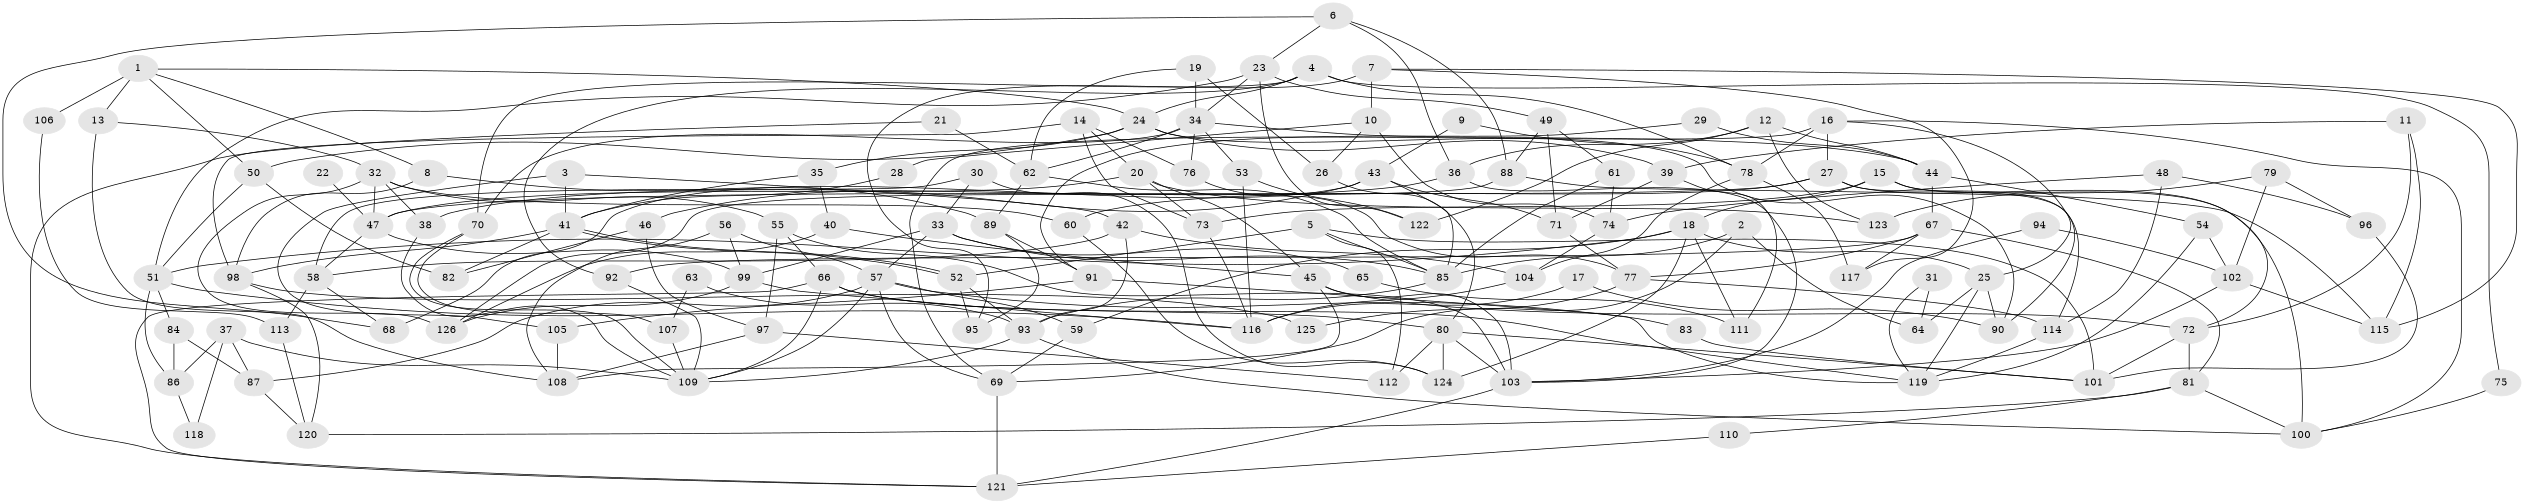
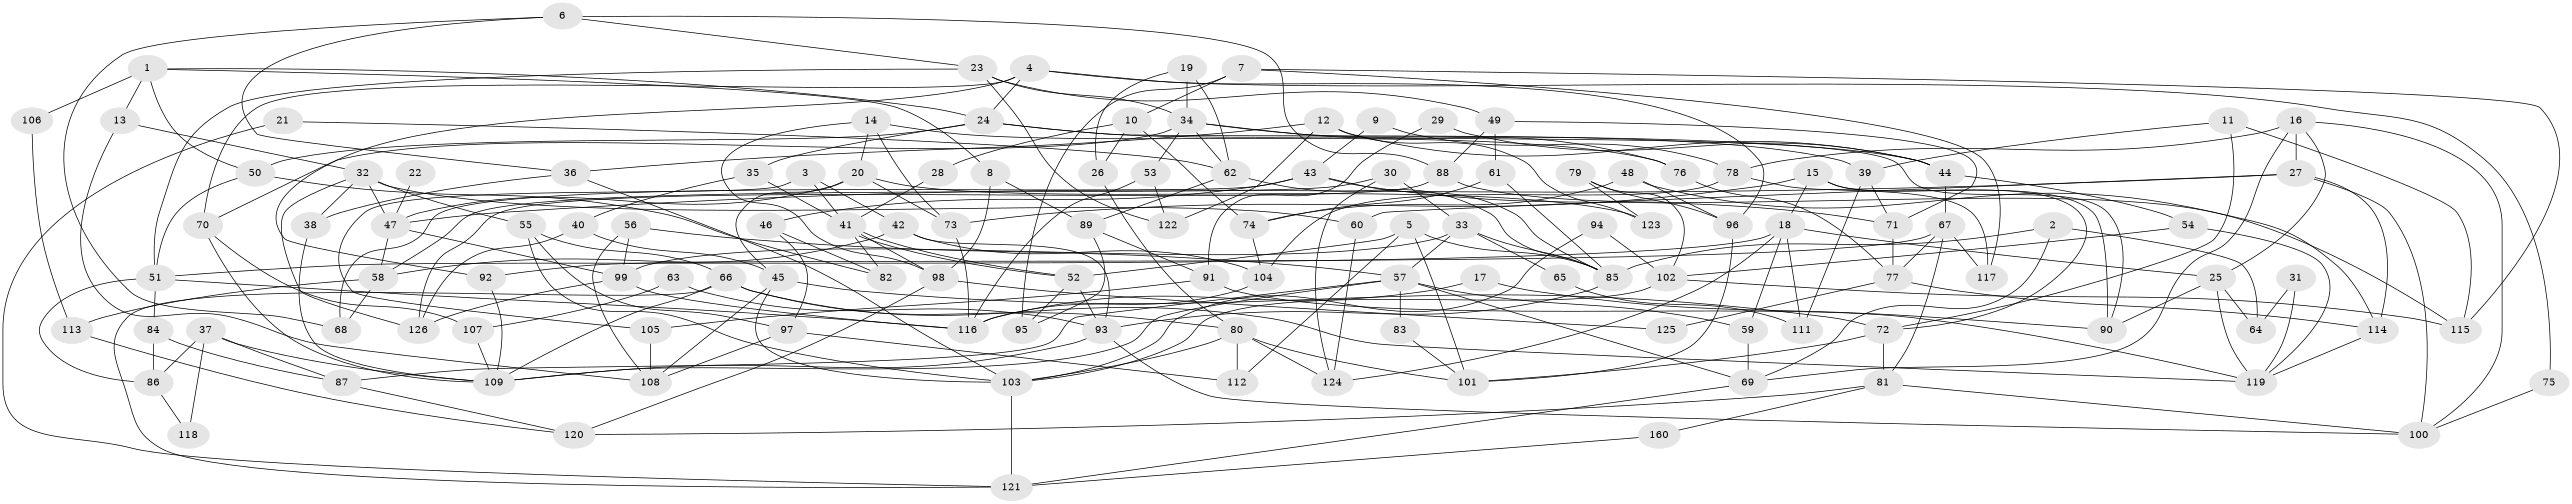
(1534, 100) -> (1599, 97)
(1729, 435) -> (1659, 435)
